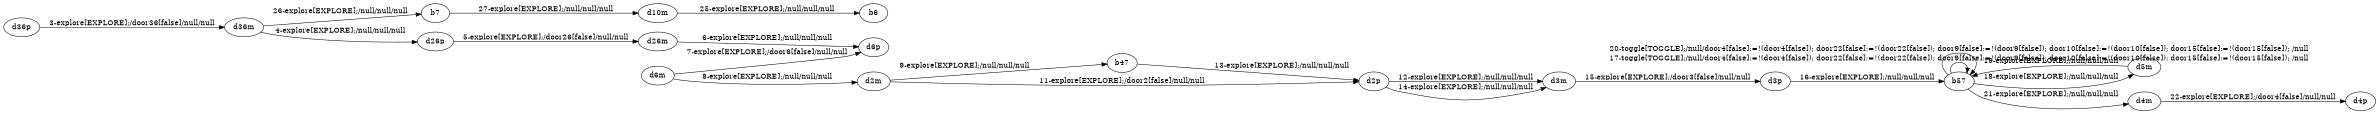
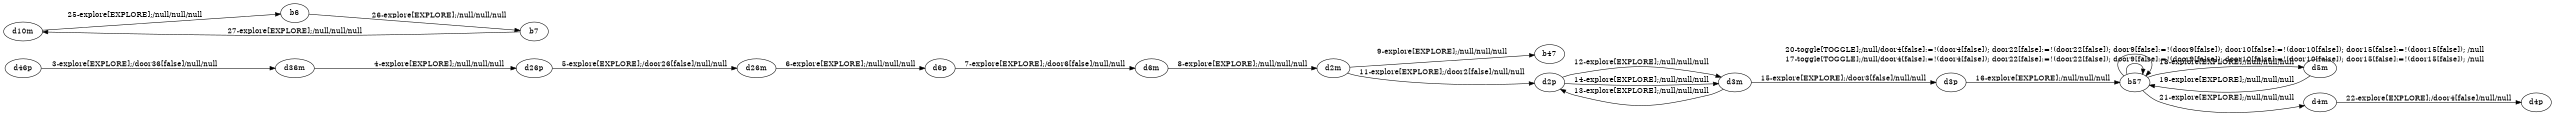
(340, 20) -> (412, 22)
(22, 27) -> (23, 68)
(765, 65) -> (1042, 68)
(1245, 72) -> (1645, 105)
